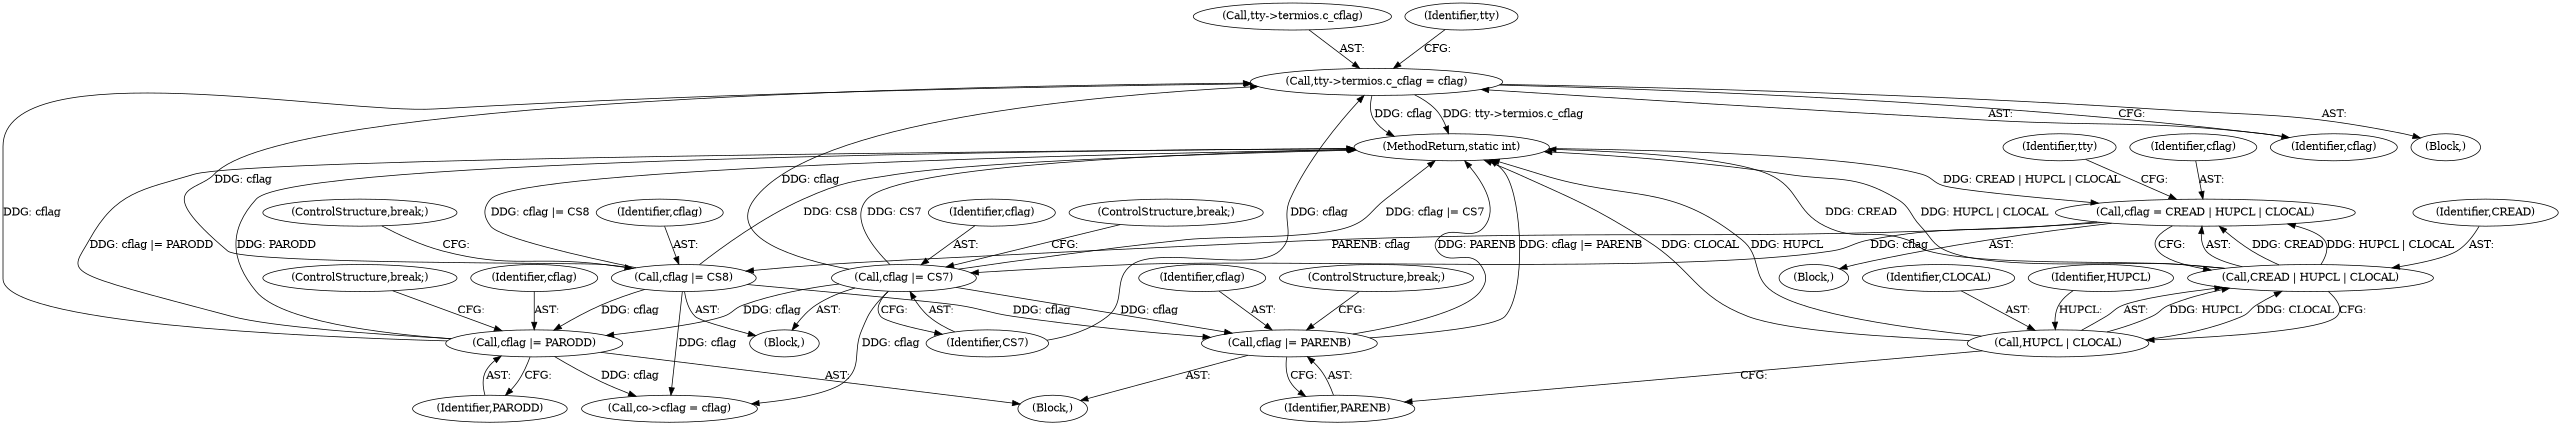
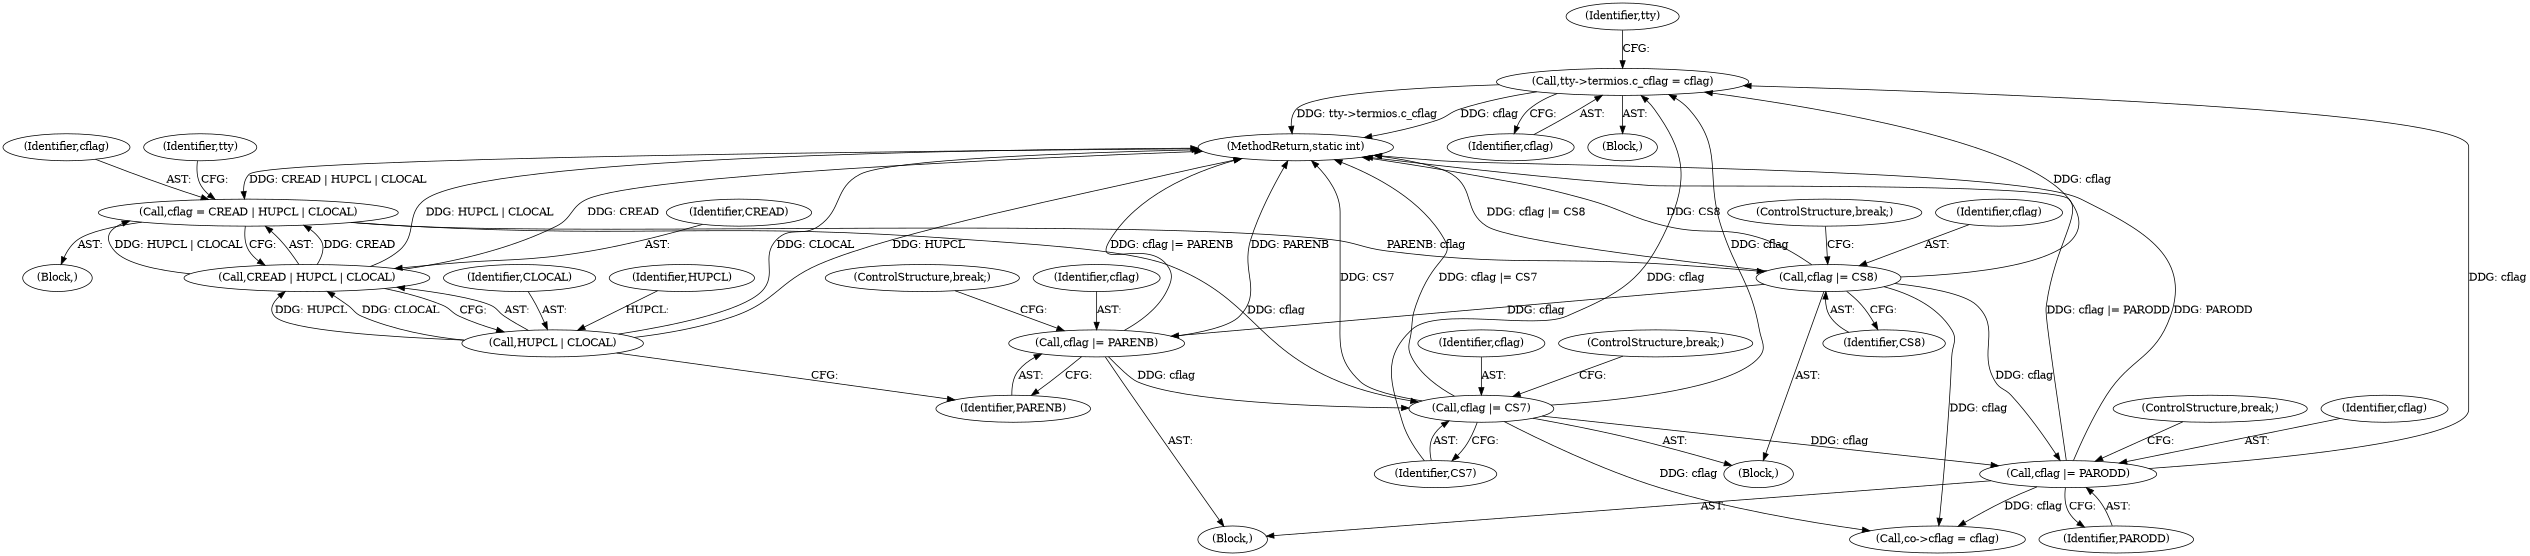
(1292, 17) -> none
(1090, 310) -> (1249, 401)
none -> (1884, 343)
